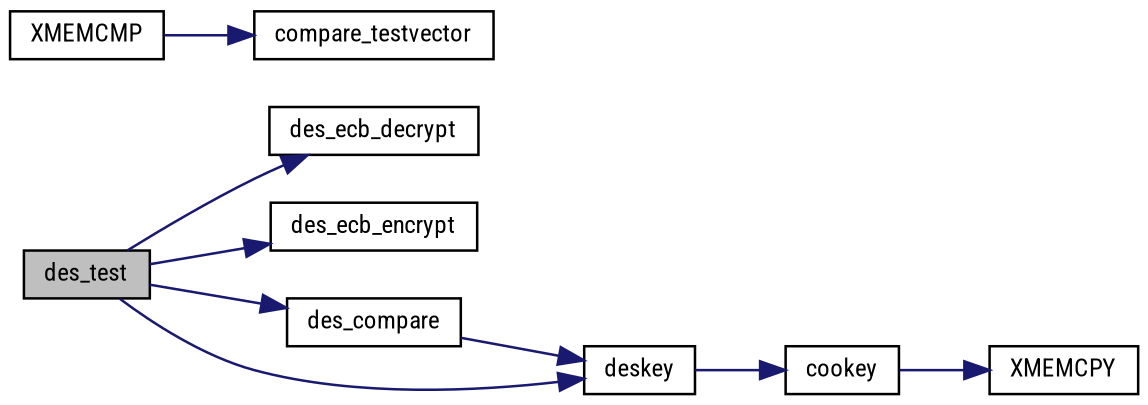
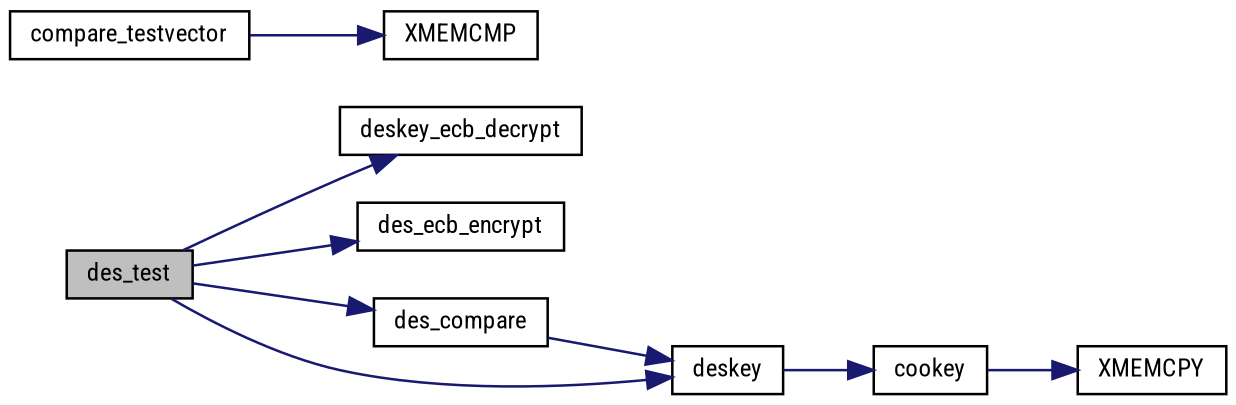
(196, 35) -> (304, 35)
(374, 131) -> (461, 131)
